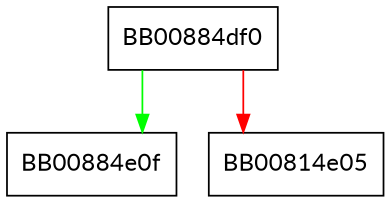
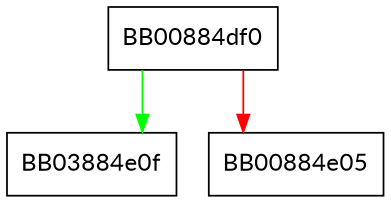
(92, 164) -> (92, 164)
(296, 164) -> (296, 164)
